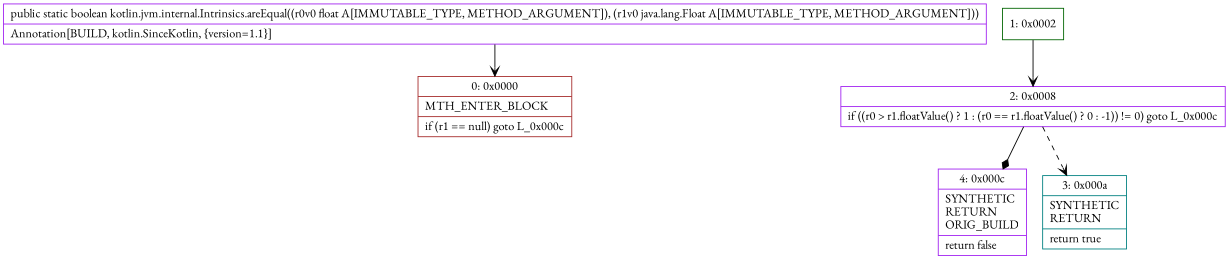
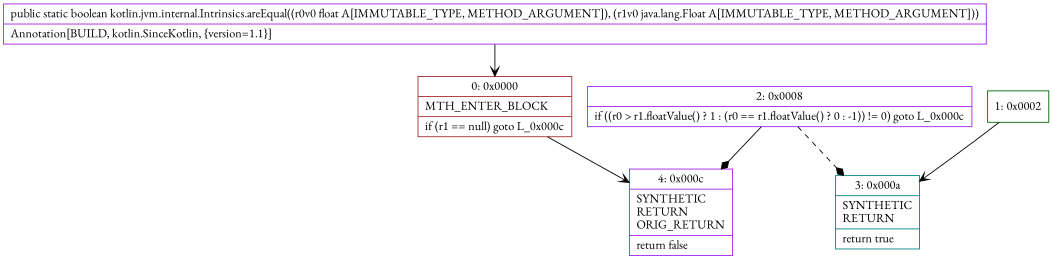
(1033, 59) -> (963, 150)
(1053, 147) -> (817, 147)
none -> (584, 157)
(982, 225) -> (681, 225)
